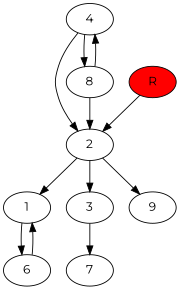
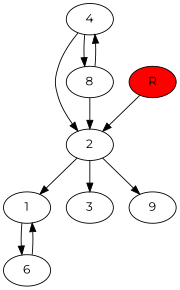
(90, 270) -> none
